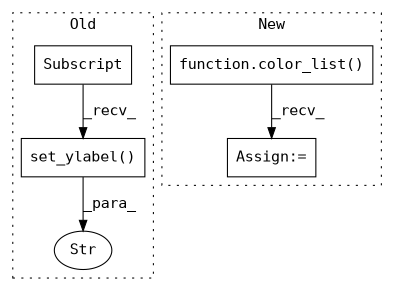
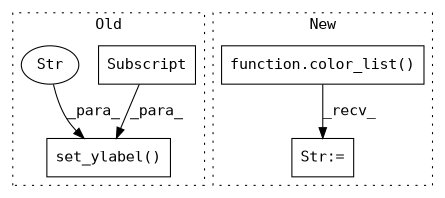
(110, 111) -> (157, 111)
(272, 158) -> (323, 158)
(83, 199) -> (62, 109)
